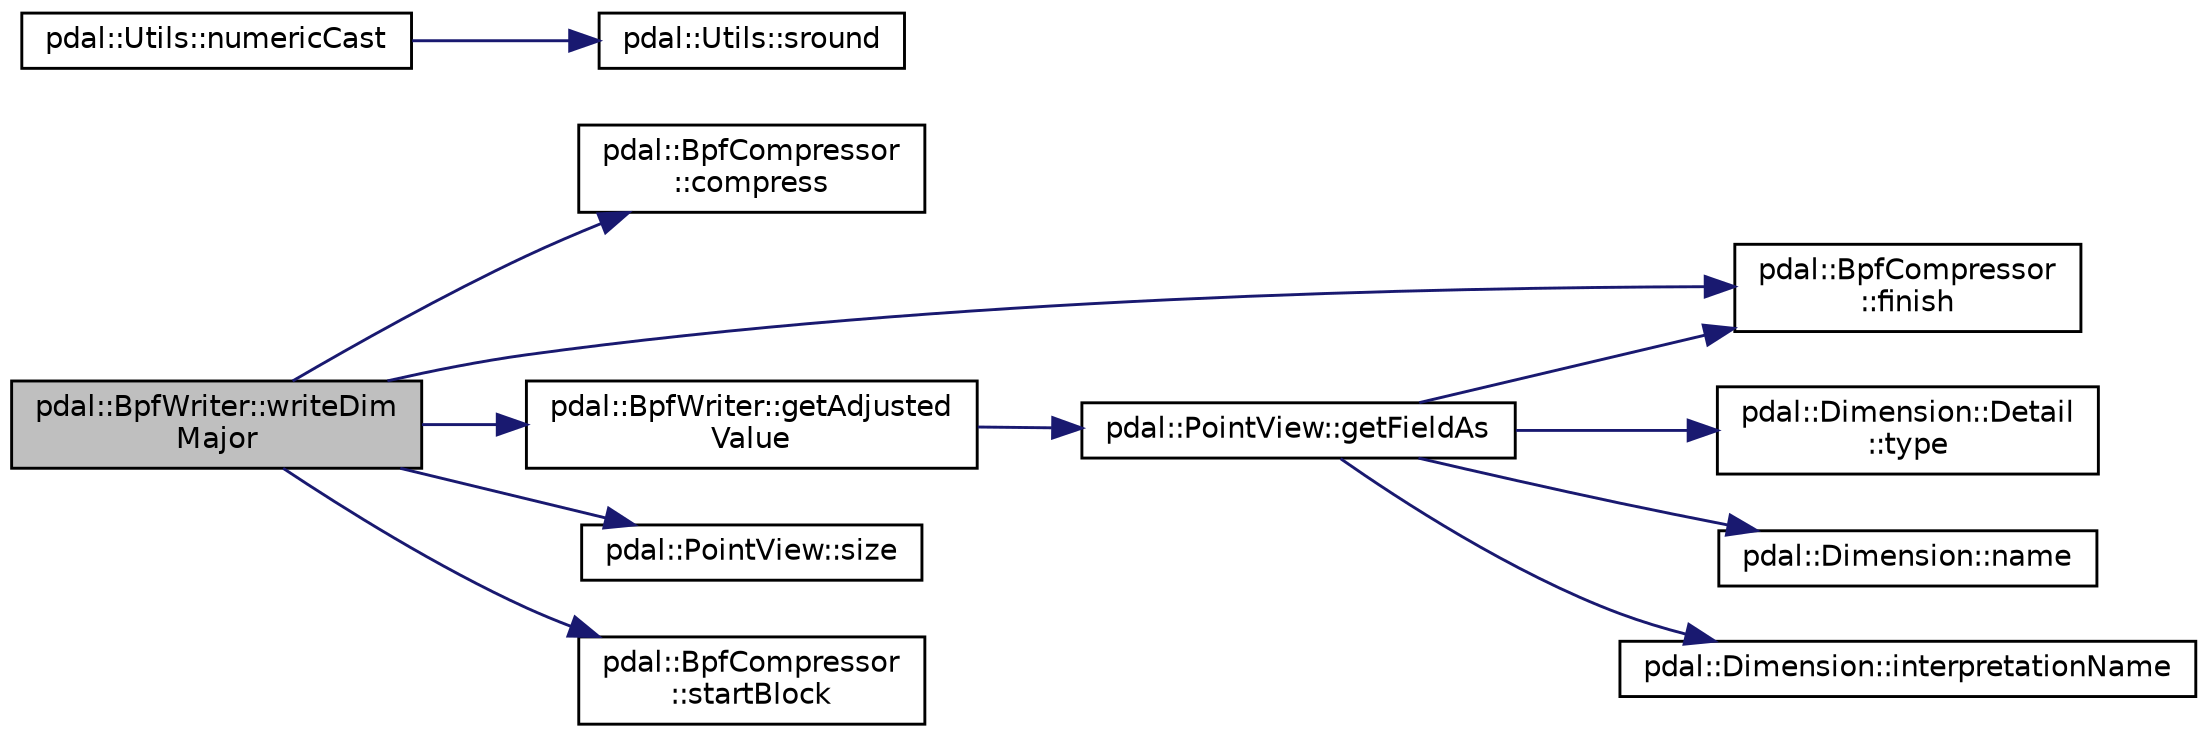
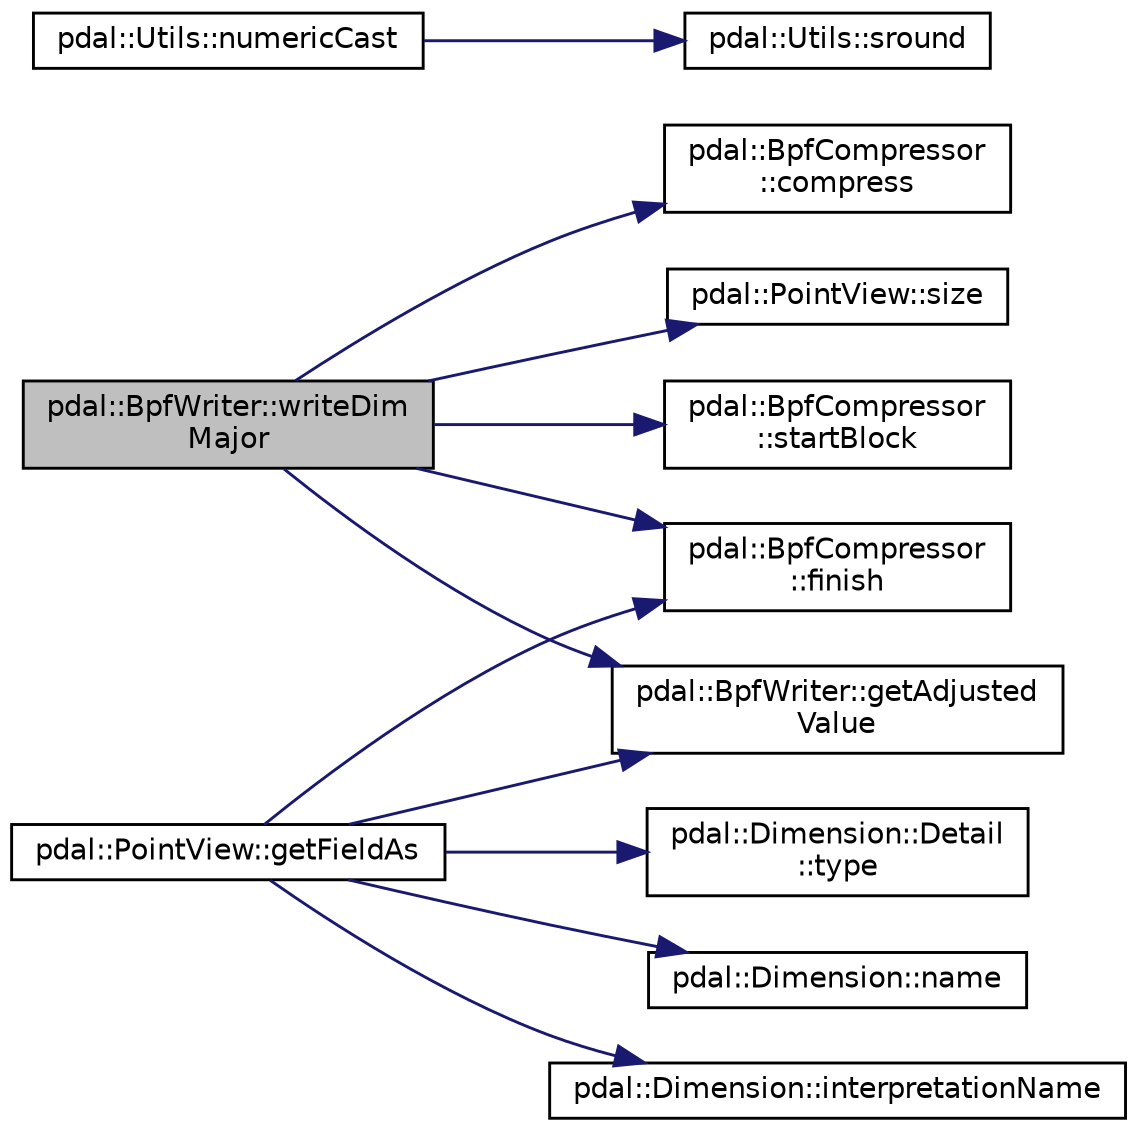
(1015, 427) -> (485, 792)
